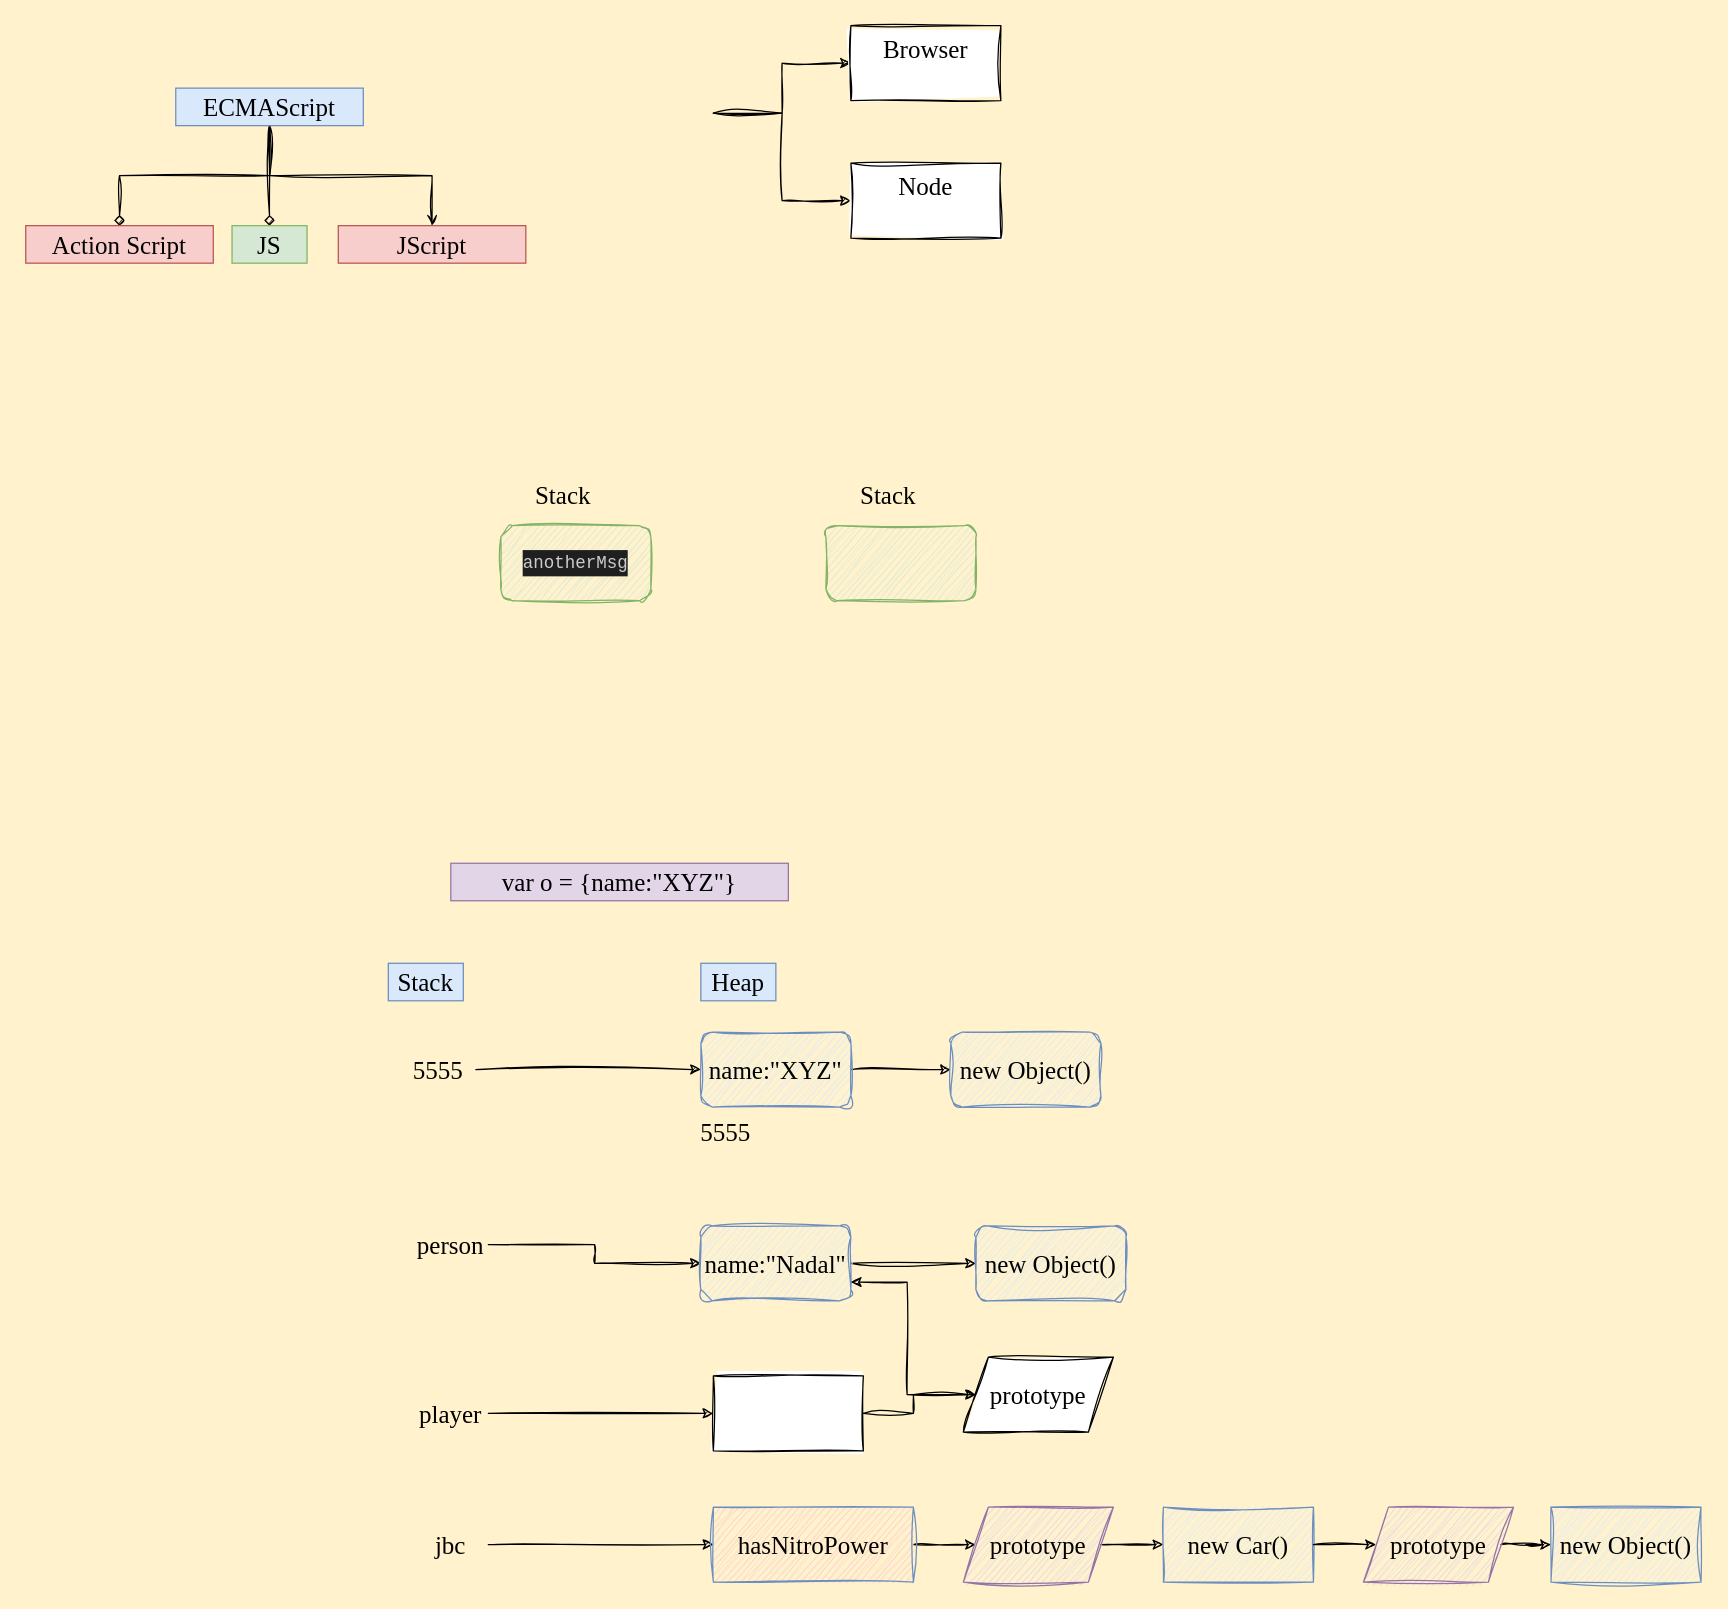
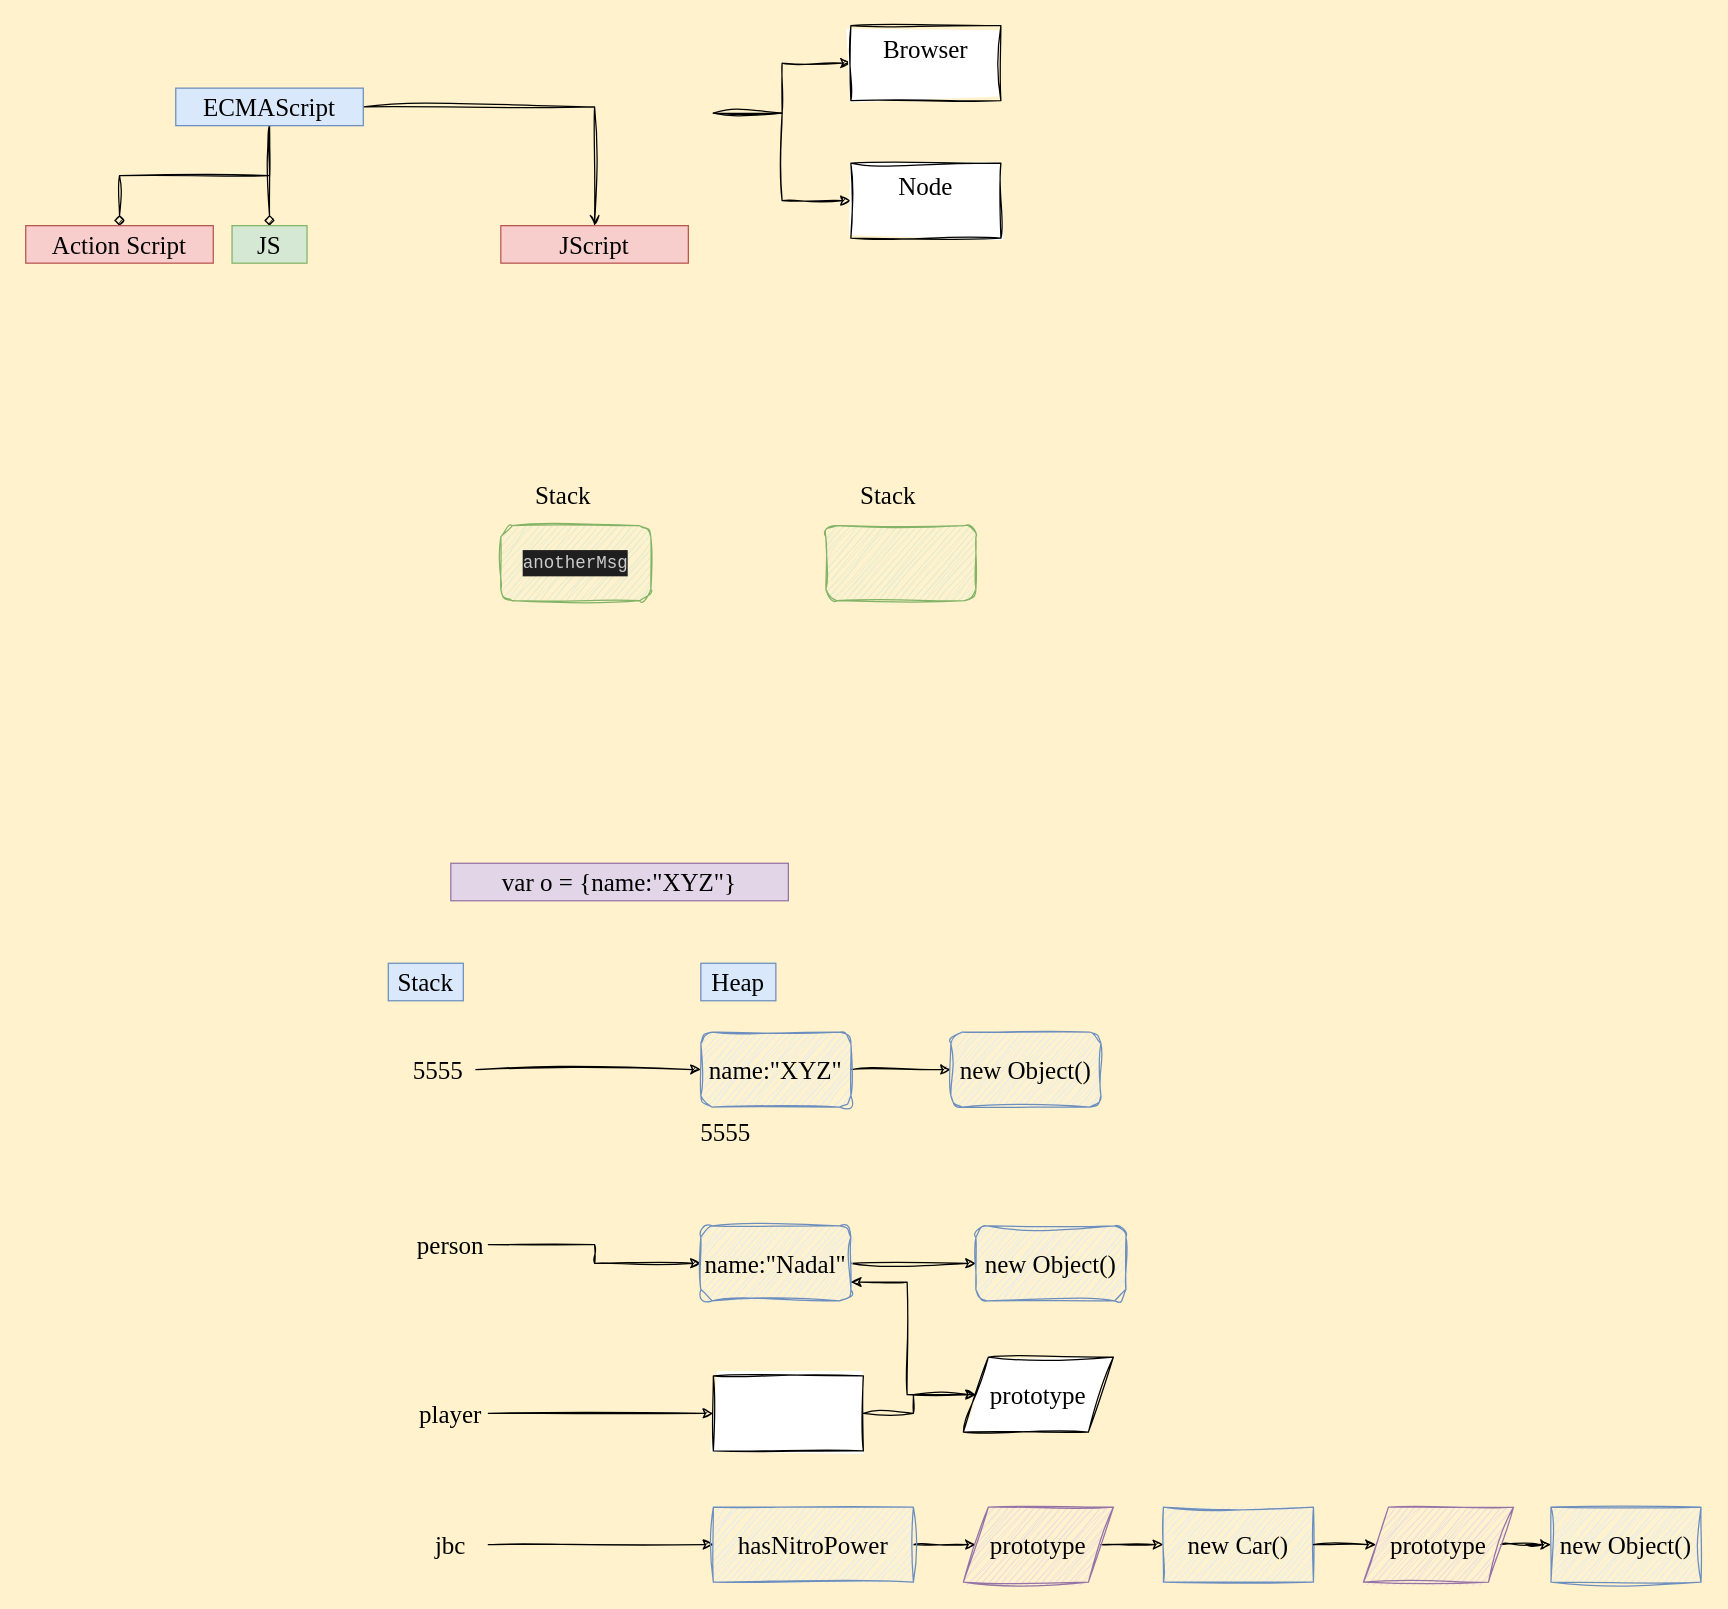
(432, 244) -> (594, 244)
(813, 1544) -> (813, 1544)
